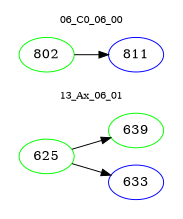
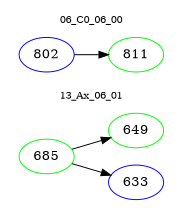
(47, 55) -> (47, 55)
(136, 55) -> (136, 55)
(136, 131) -> (136, 131)
(47, 156) -> (47, 156)
